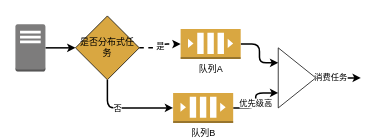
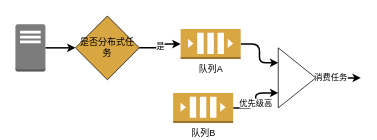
(149, 48) -> (149, 48)
(126, 108) -> none
